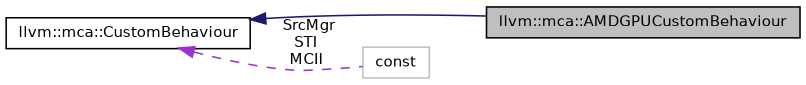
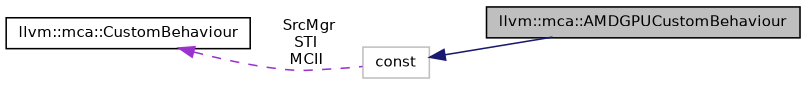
(376, 15) -> (499, 46)
